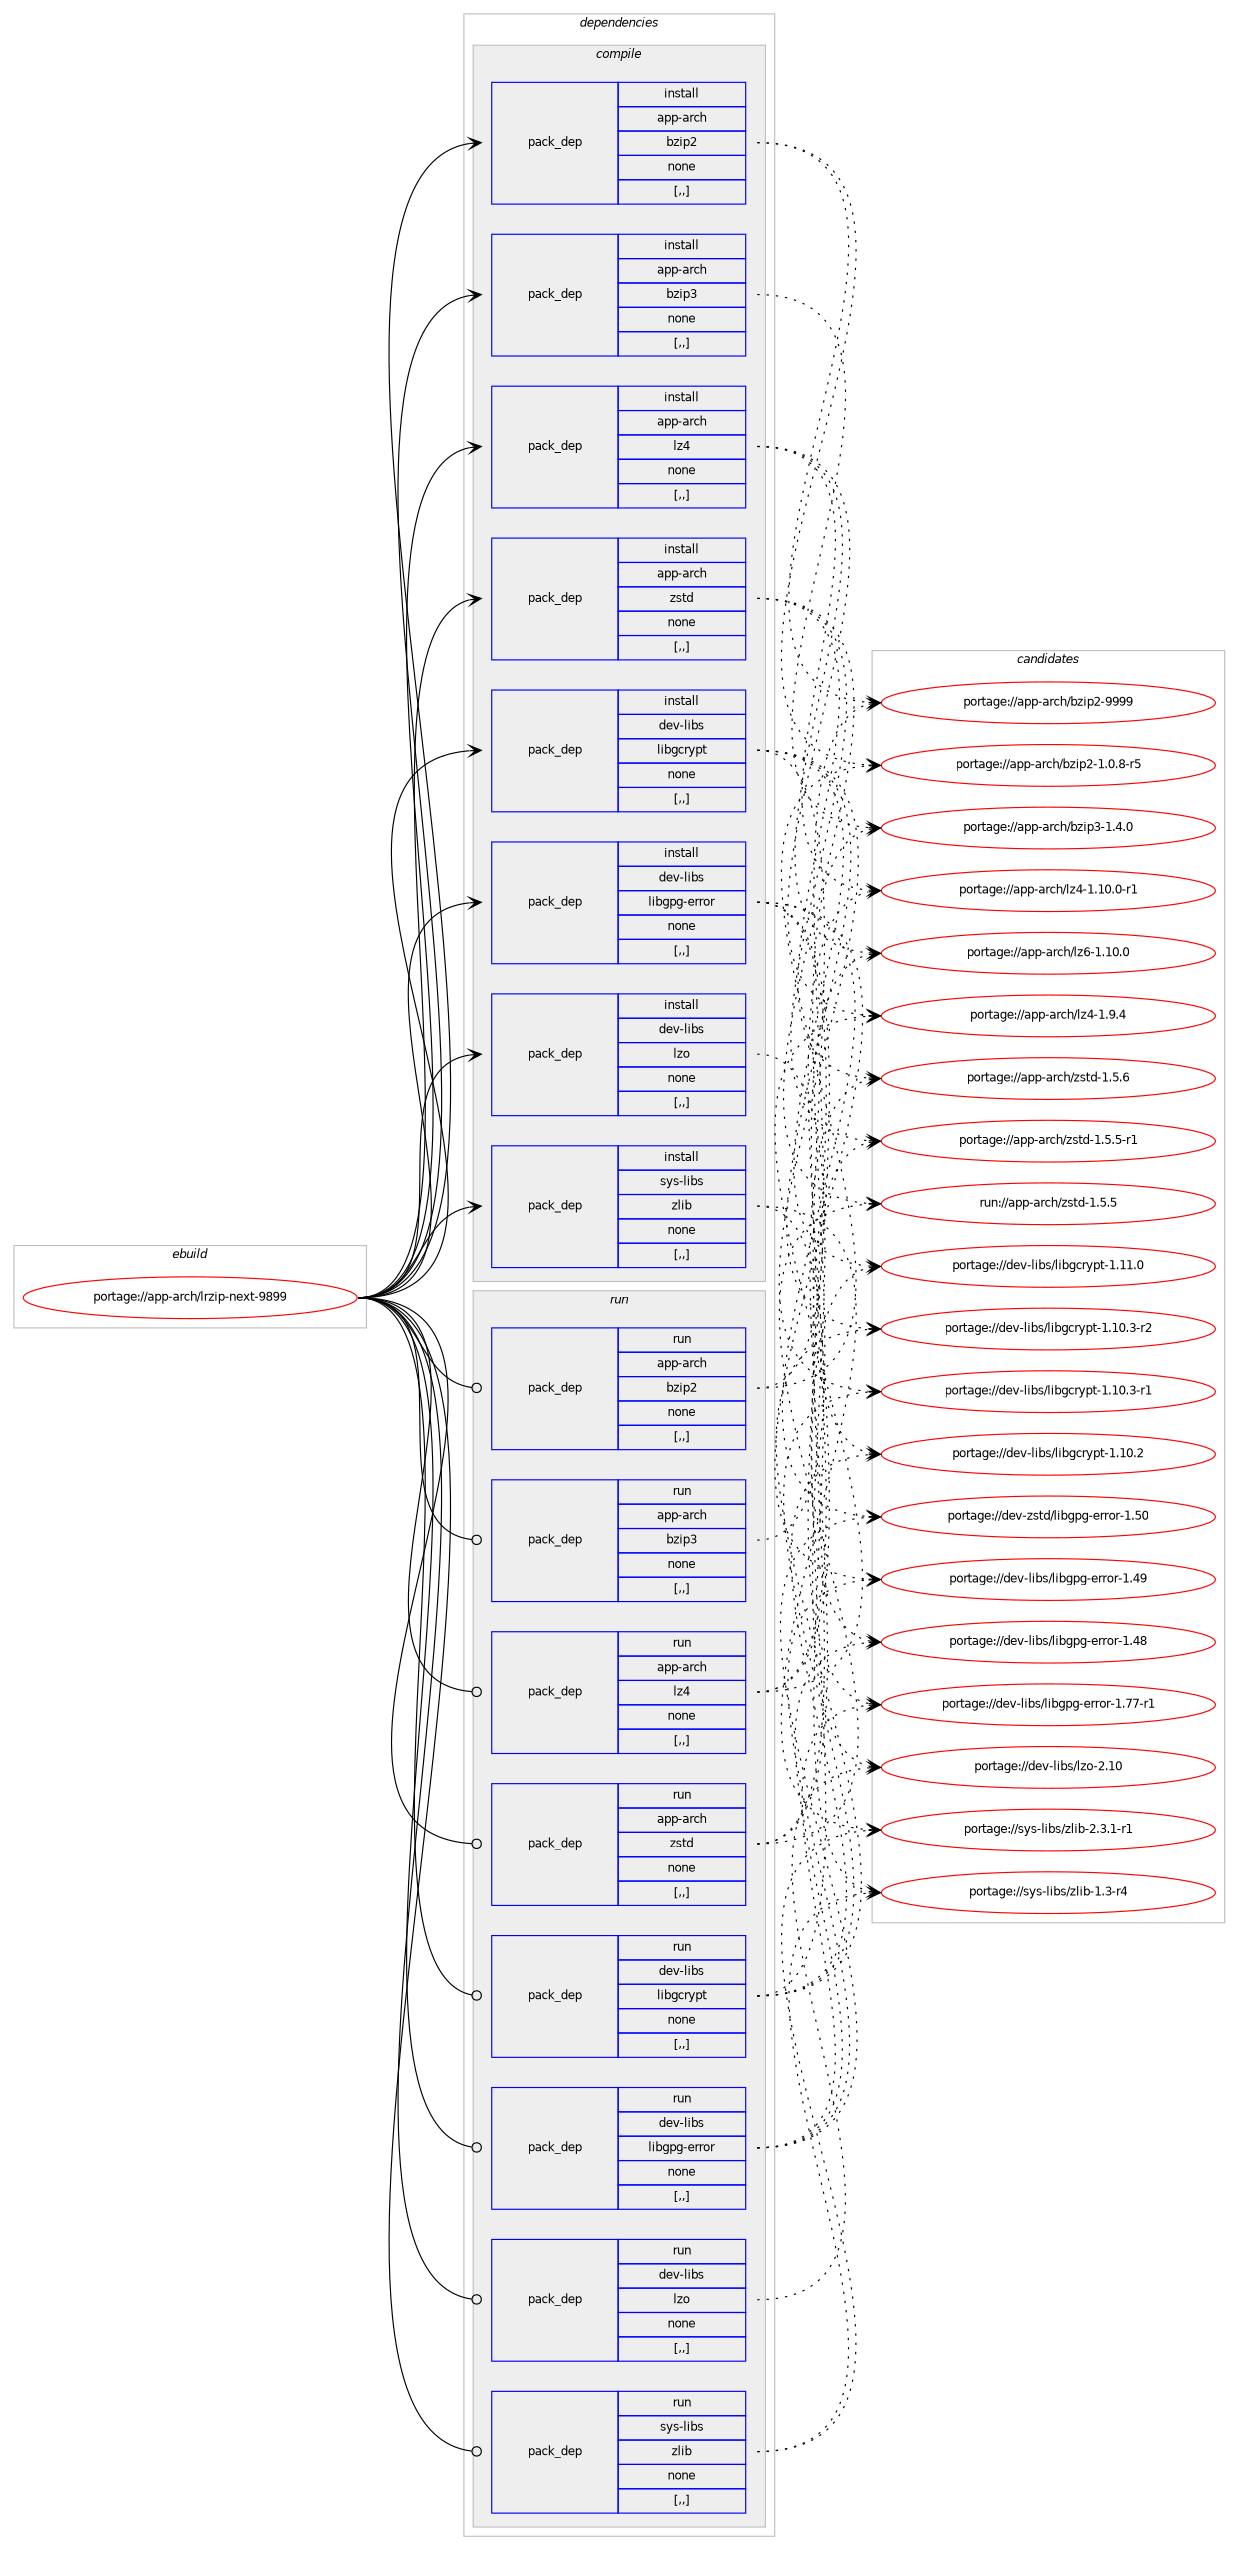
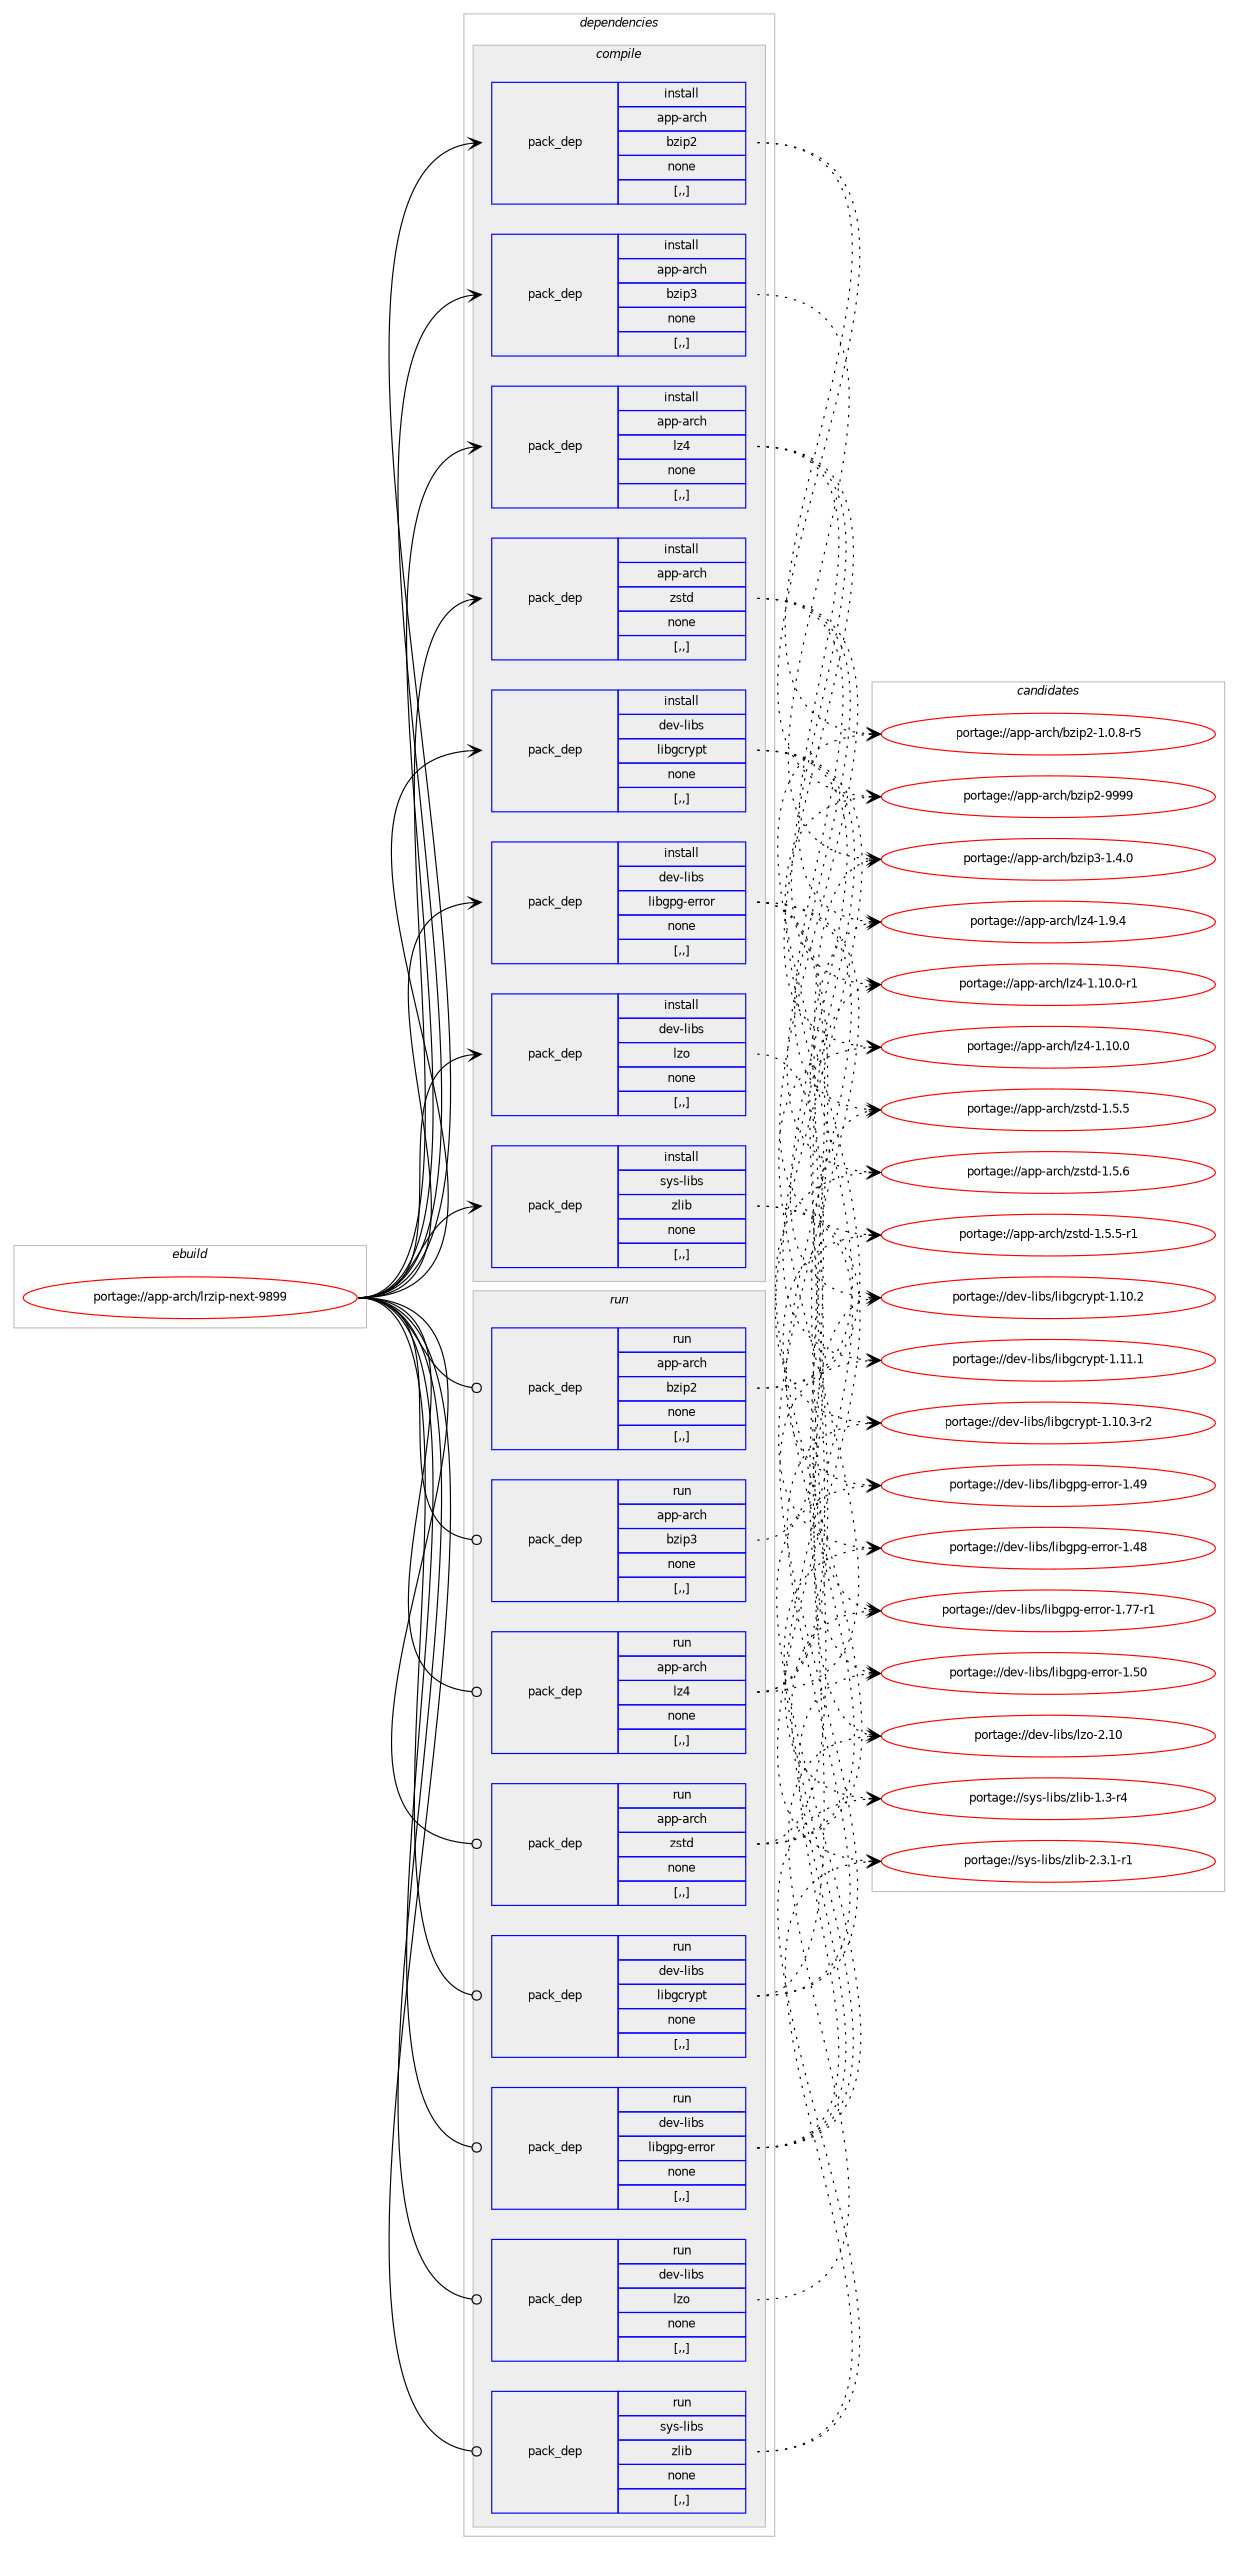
(1048, 953) -> (1048, 1047)
(1048, 1204) -> (1048, 1110)
(1048, 1266) -> (1048, 1360)
(1048, 1392) -> none
(1048, 1517) -> (1048, 1673)
